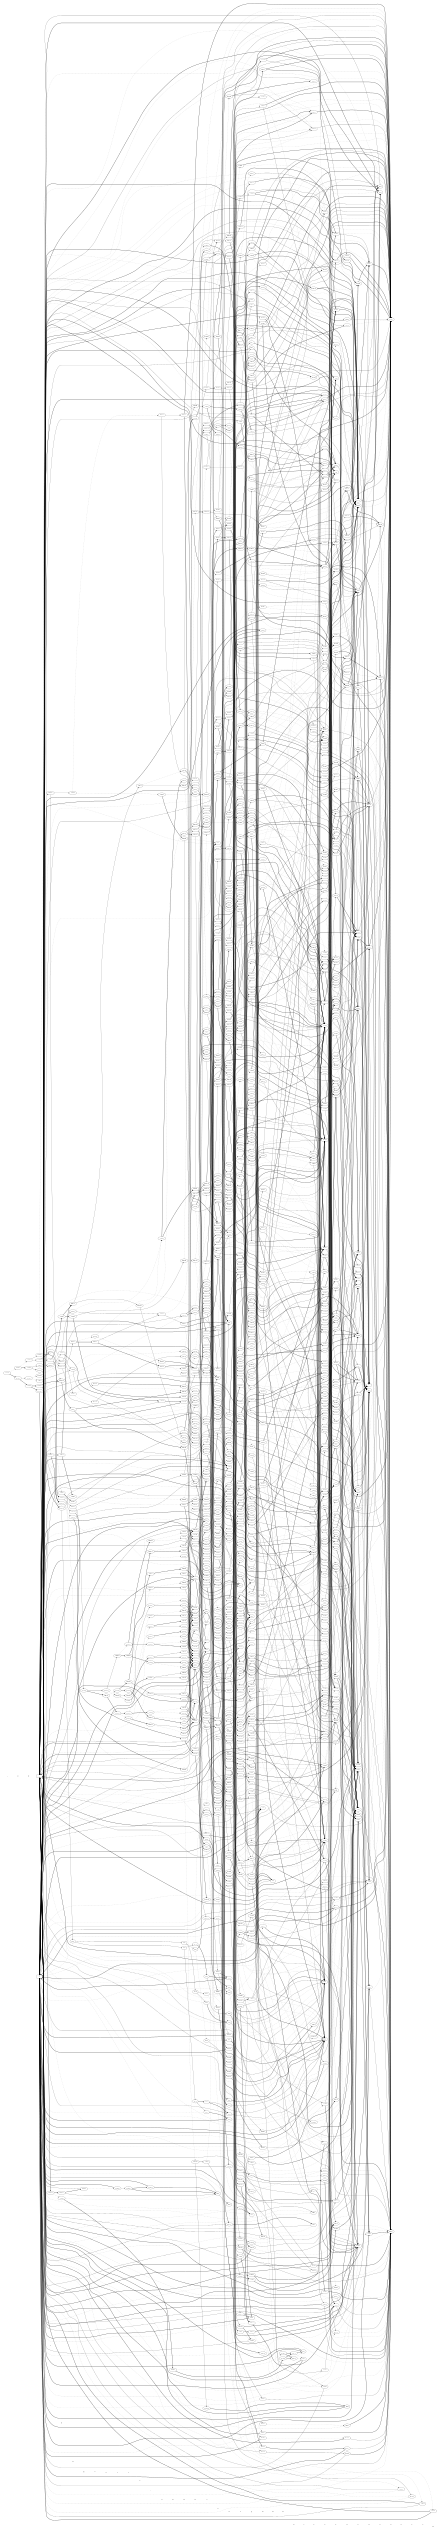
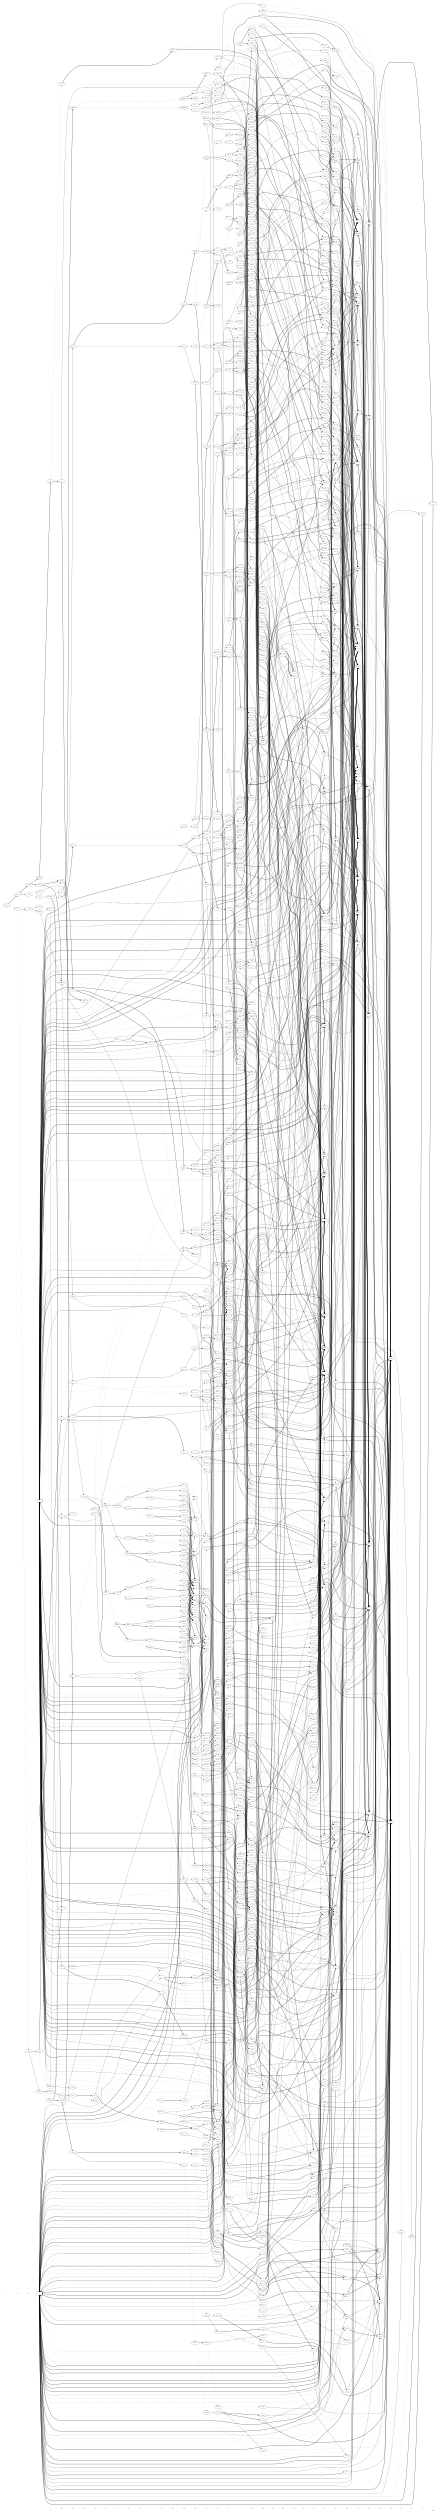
(346, 1166) -> (349, 160)
(44, 1631) -> none
(189, 1717) -> (190, 1588)
none -> (233, 1839)
